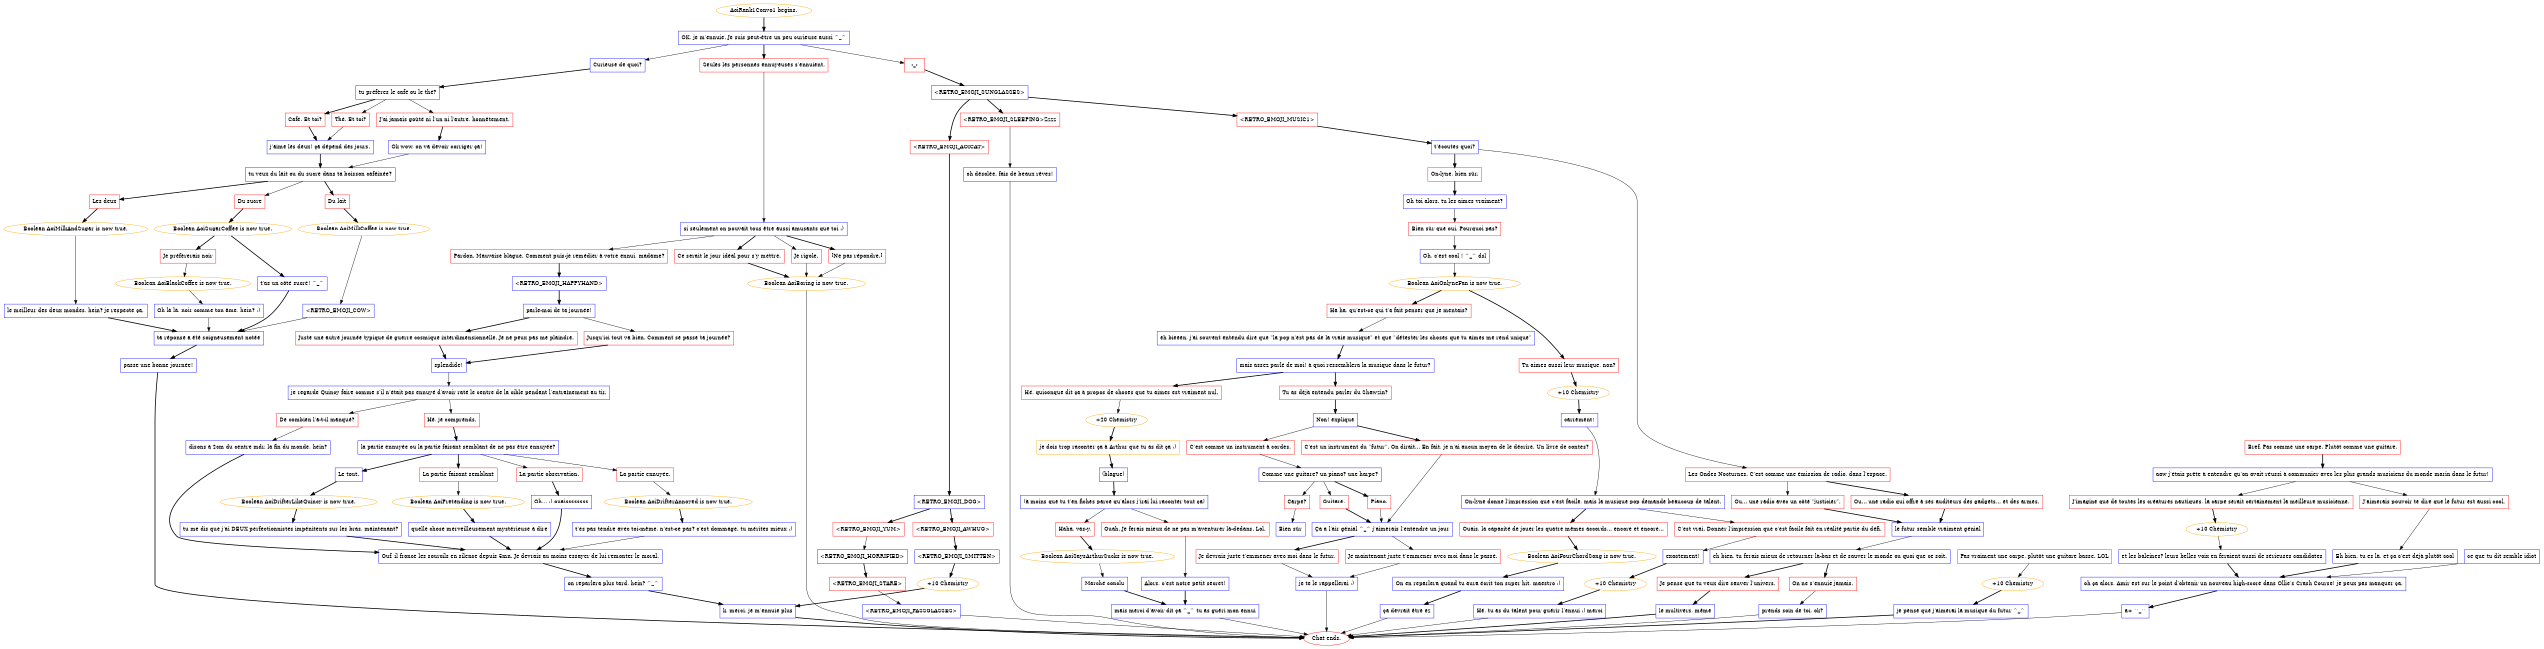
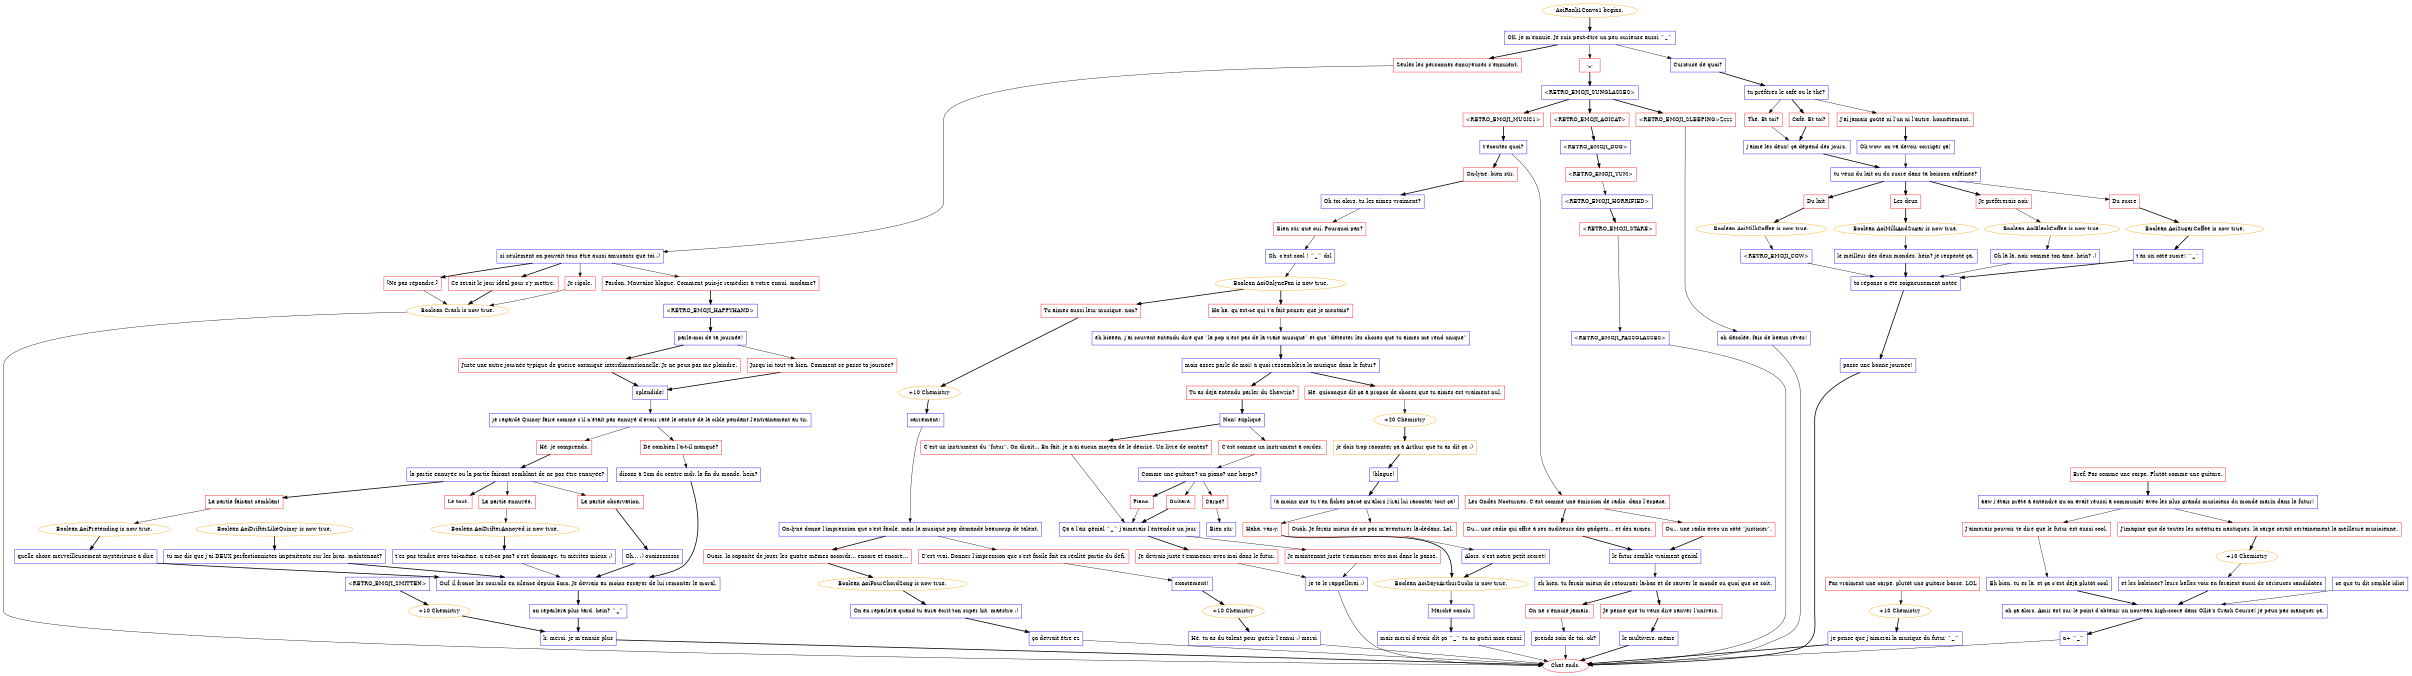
(207, 241) -> (1953, 188)
(806, 284) -> (458, 311)
(349, 475) -> (458, 502)
(325, 487) -> none
(953, 529) -> none
(1185, 596) -> (1480, 569)
